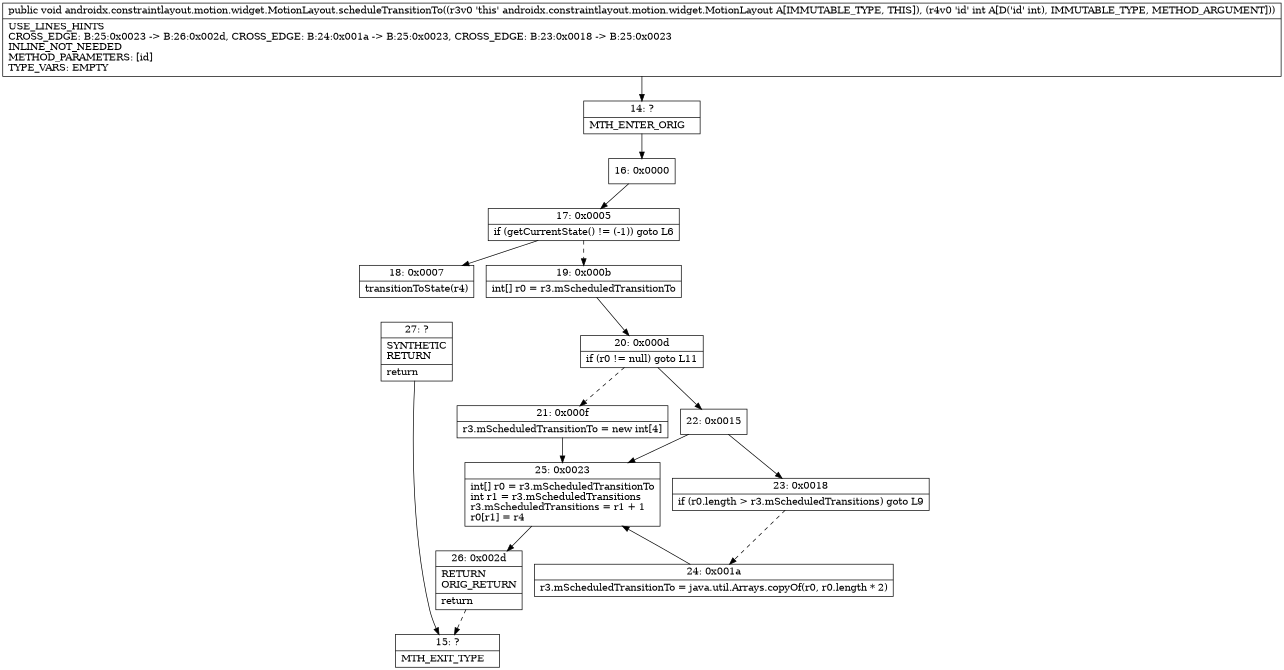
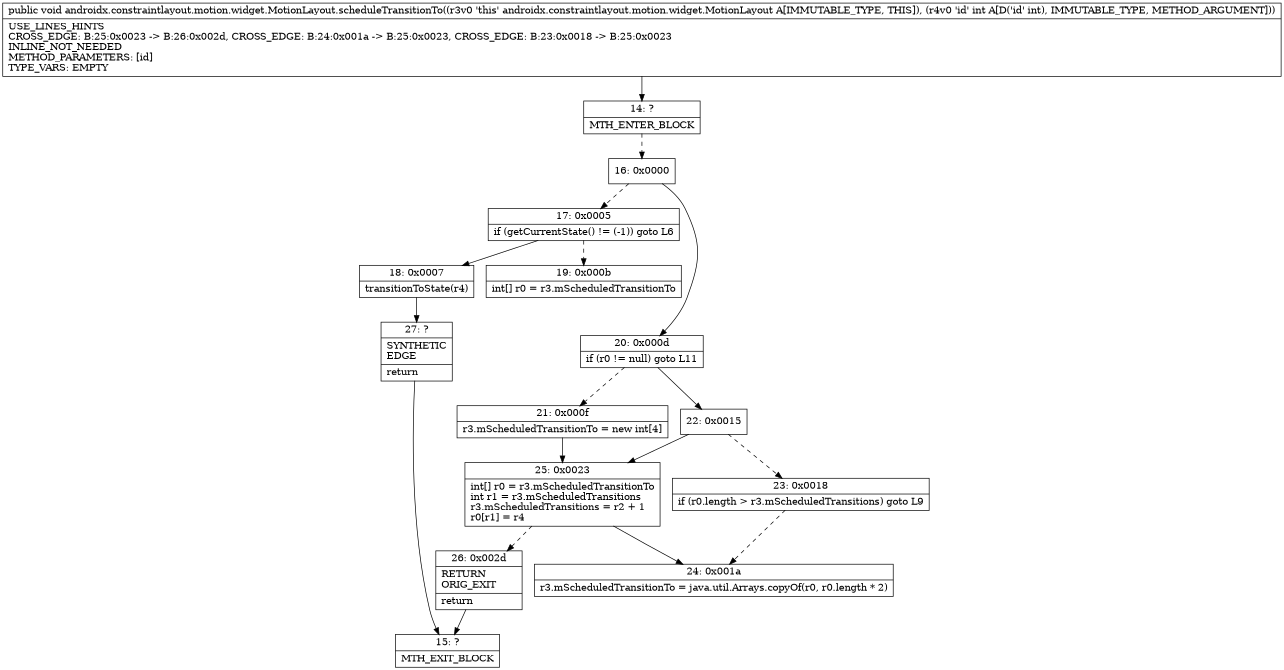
(637, 125) -> (642, 125)
(642, 143) -> (642, 143)
(617, 194) -> (617, 194)
none -> (417, 306)
(611, 314) -> (697, 256)
(409, 356) -> (402, 356)
(753, 454) -> (753, 454)
(558, 507) -> (558, 507)
(522, 536) -> (522, 536)
(659, 547) -> (645, 544)
(479, 585) -> (469, 585)
(462, 619) -> (462, 619)
(443, 659) -> (447, 659)
